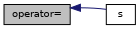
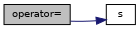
(93, 8) -> (83, 21)
